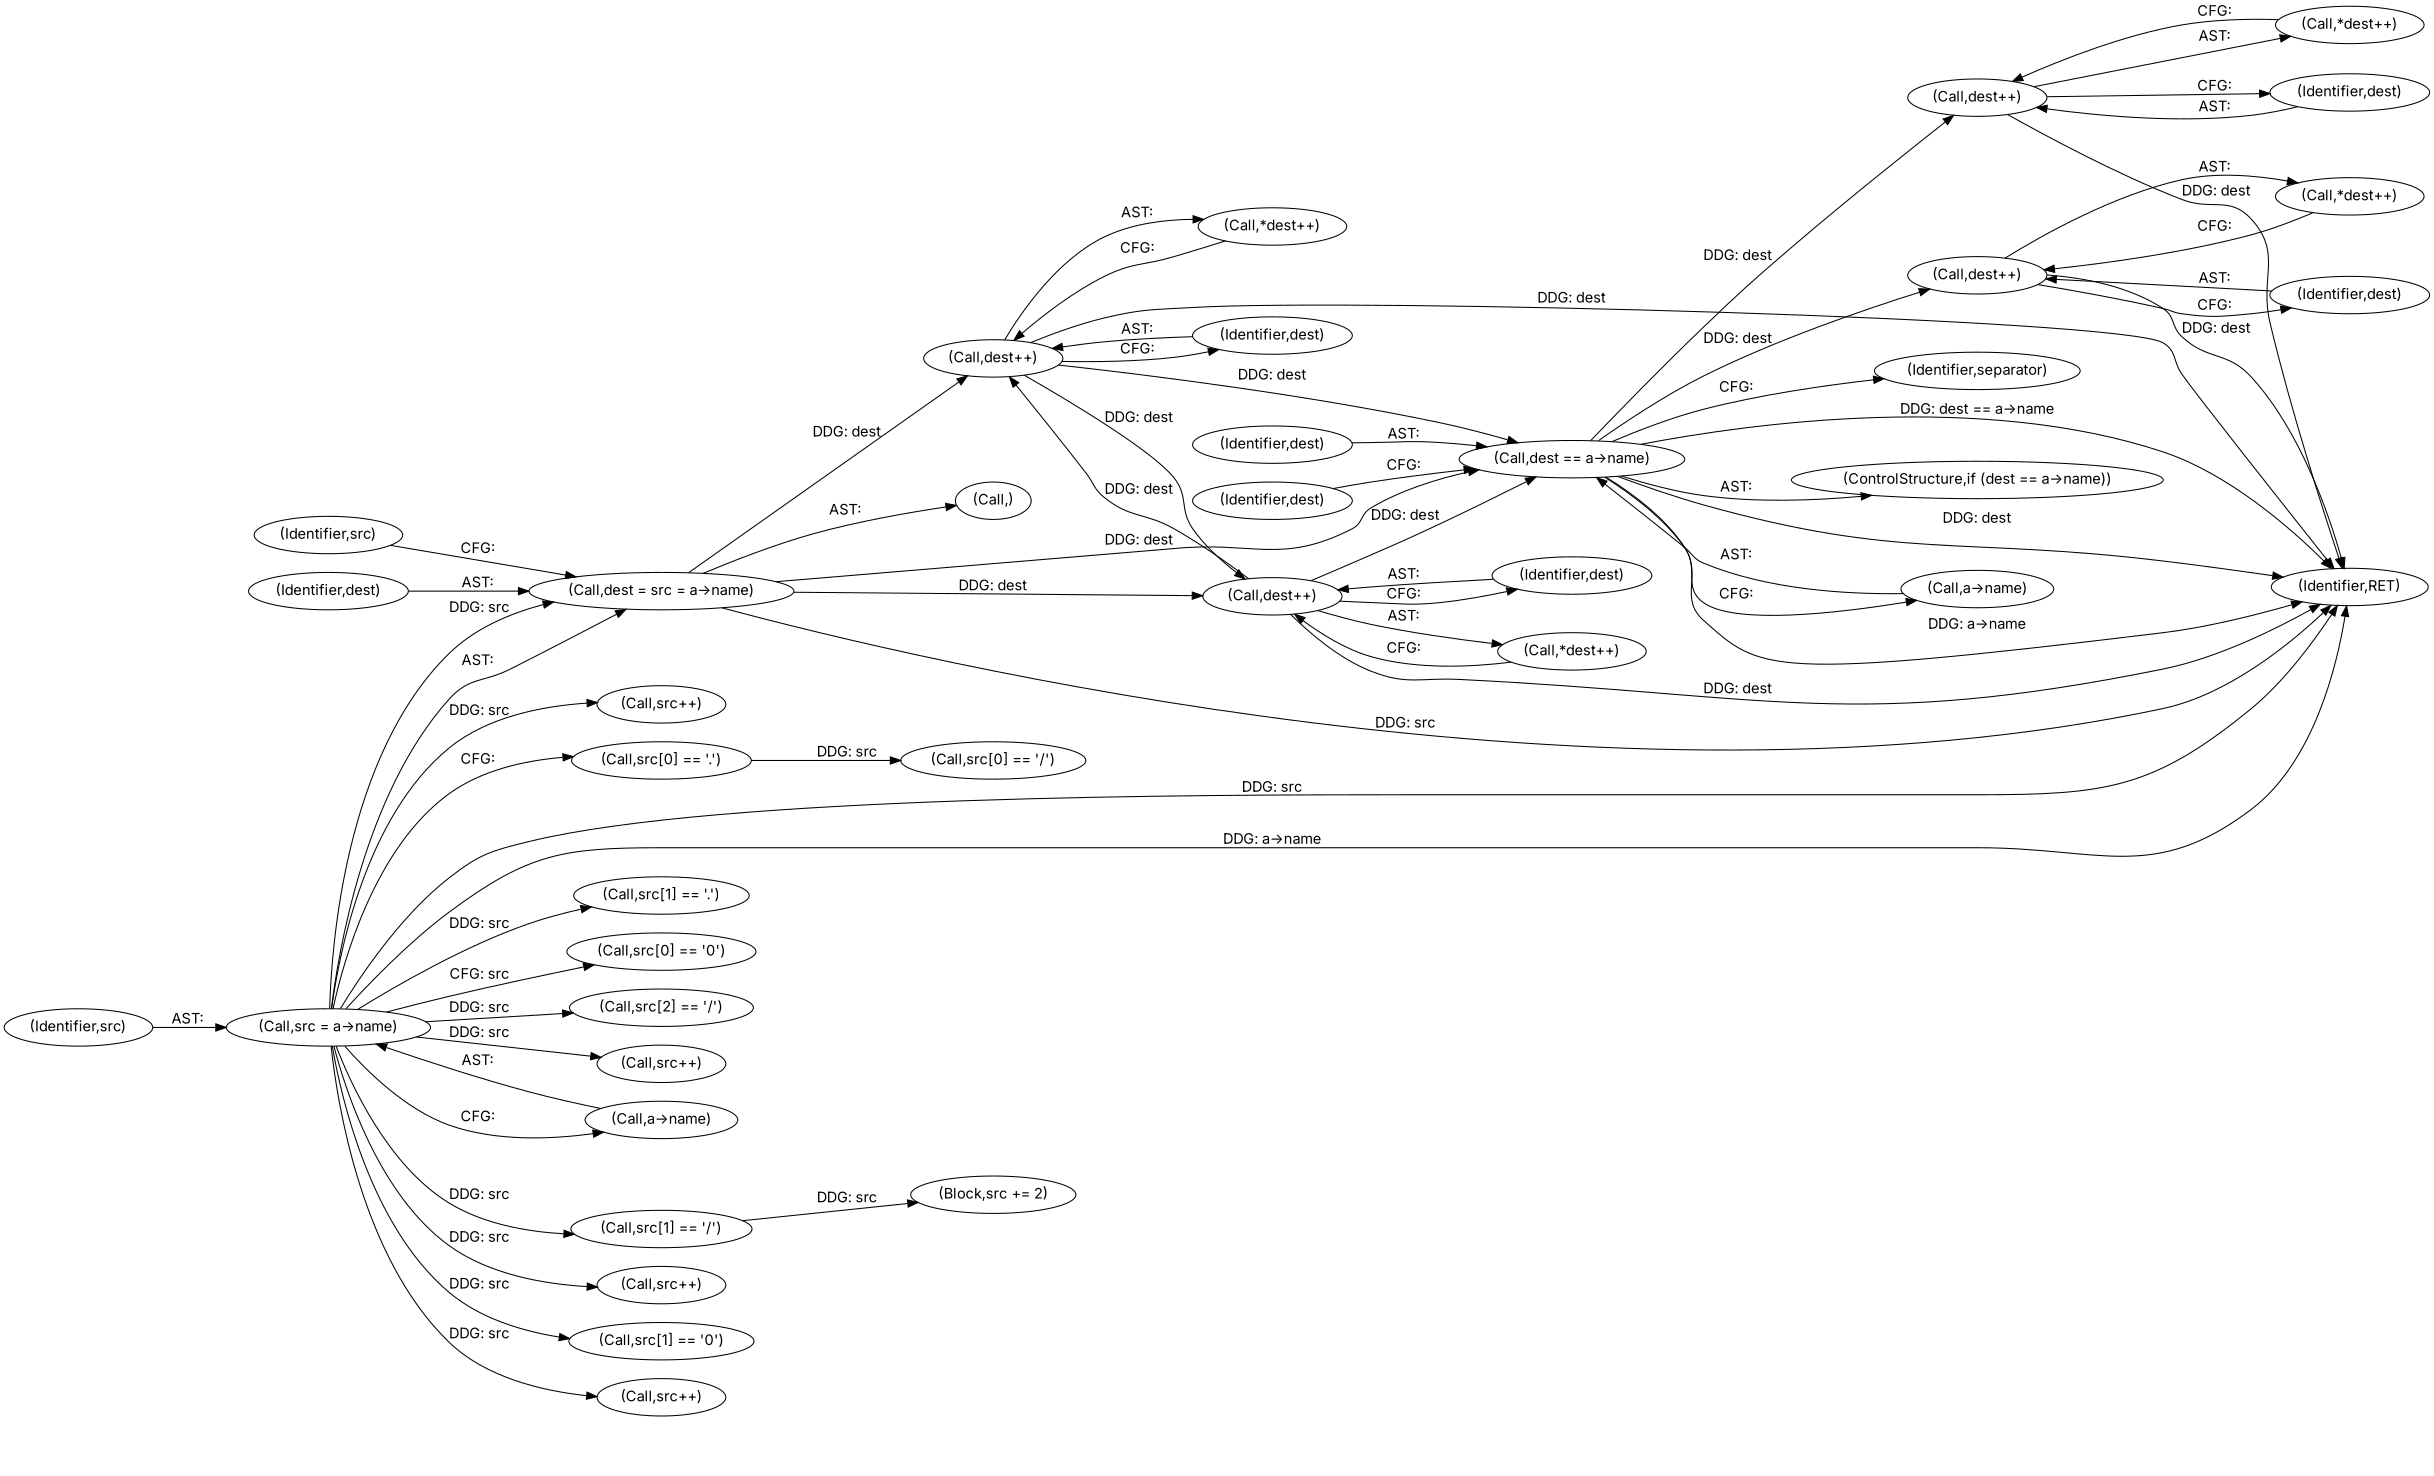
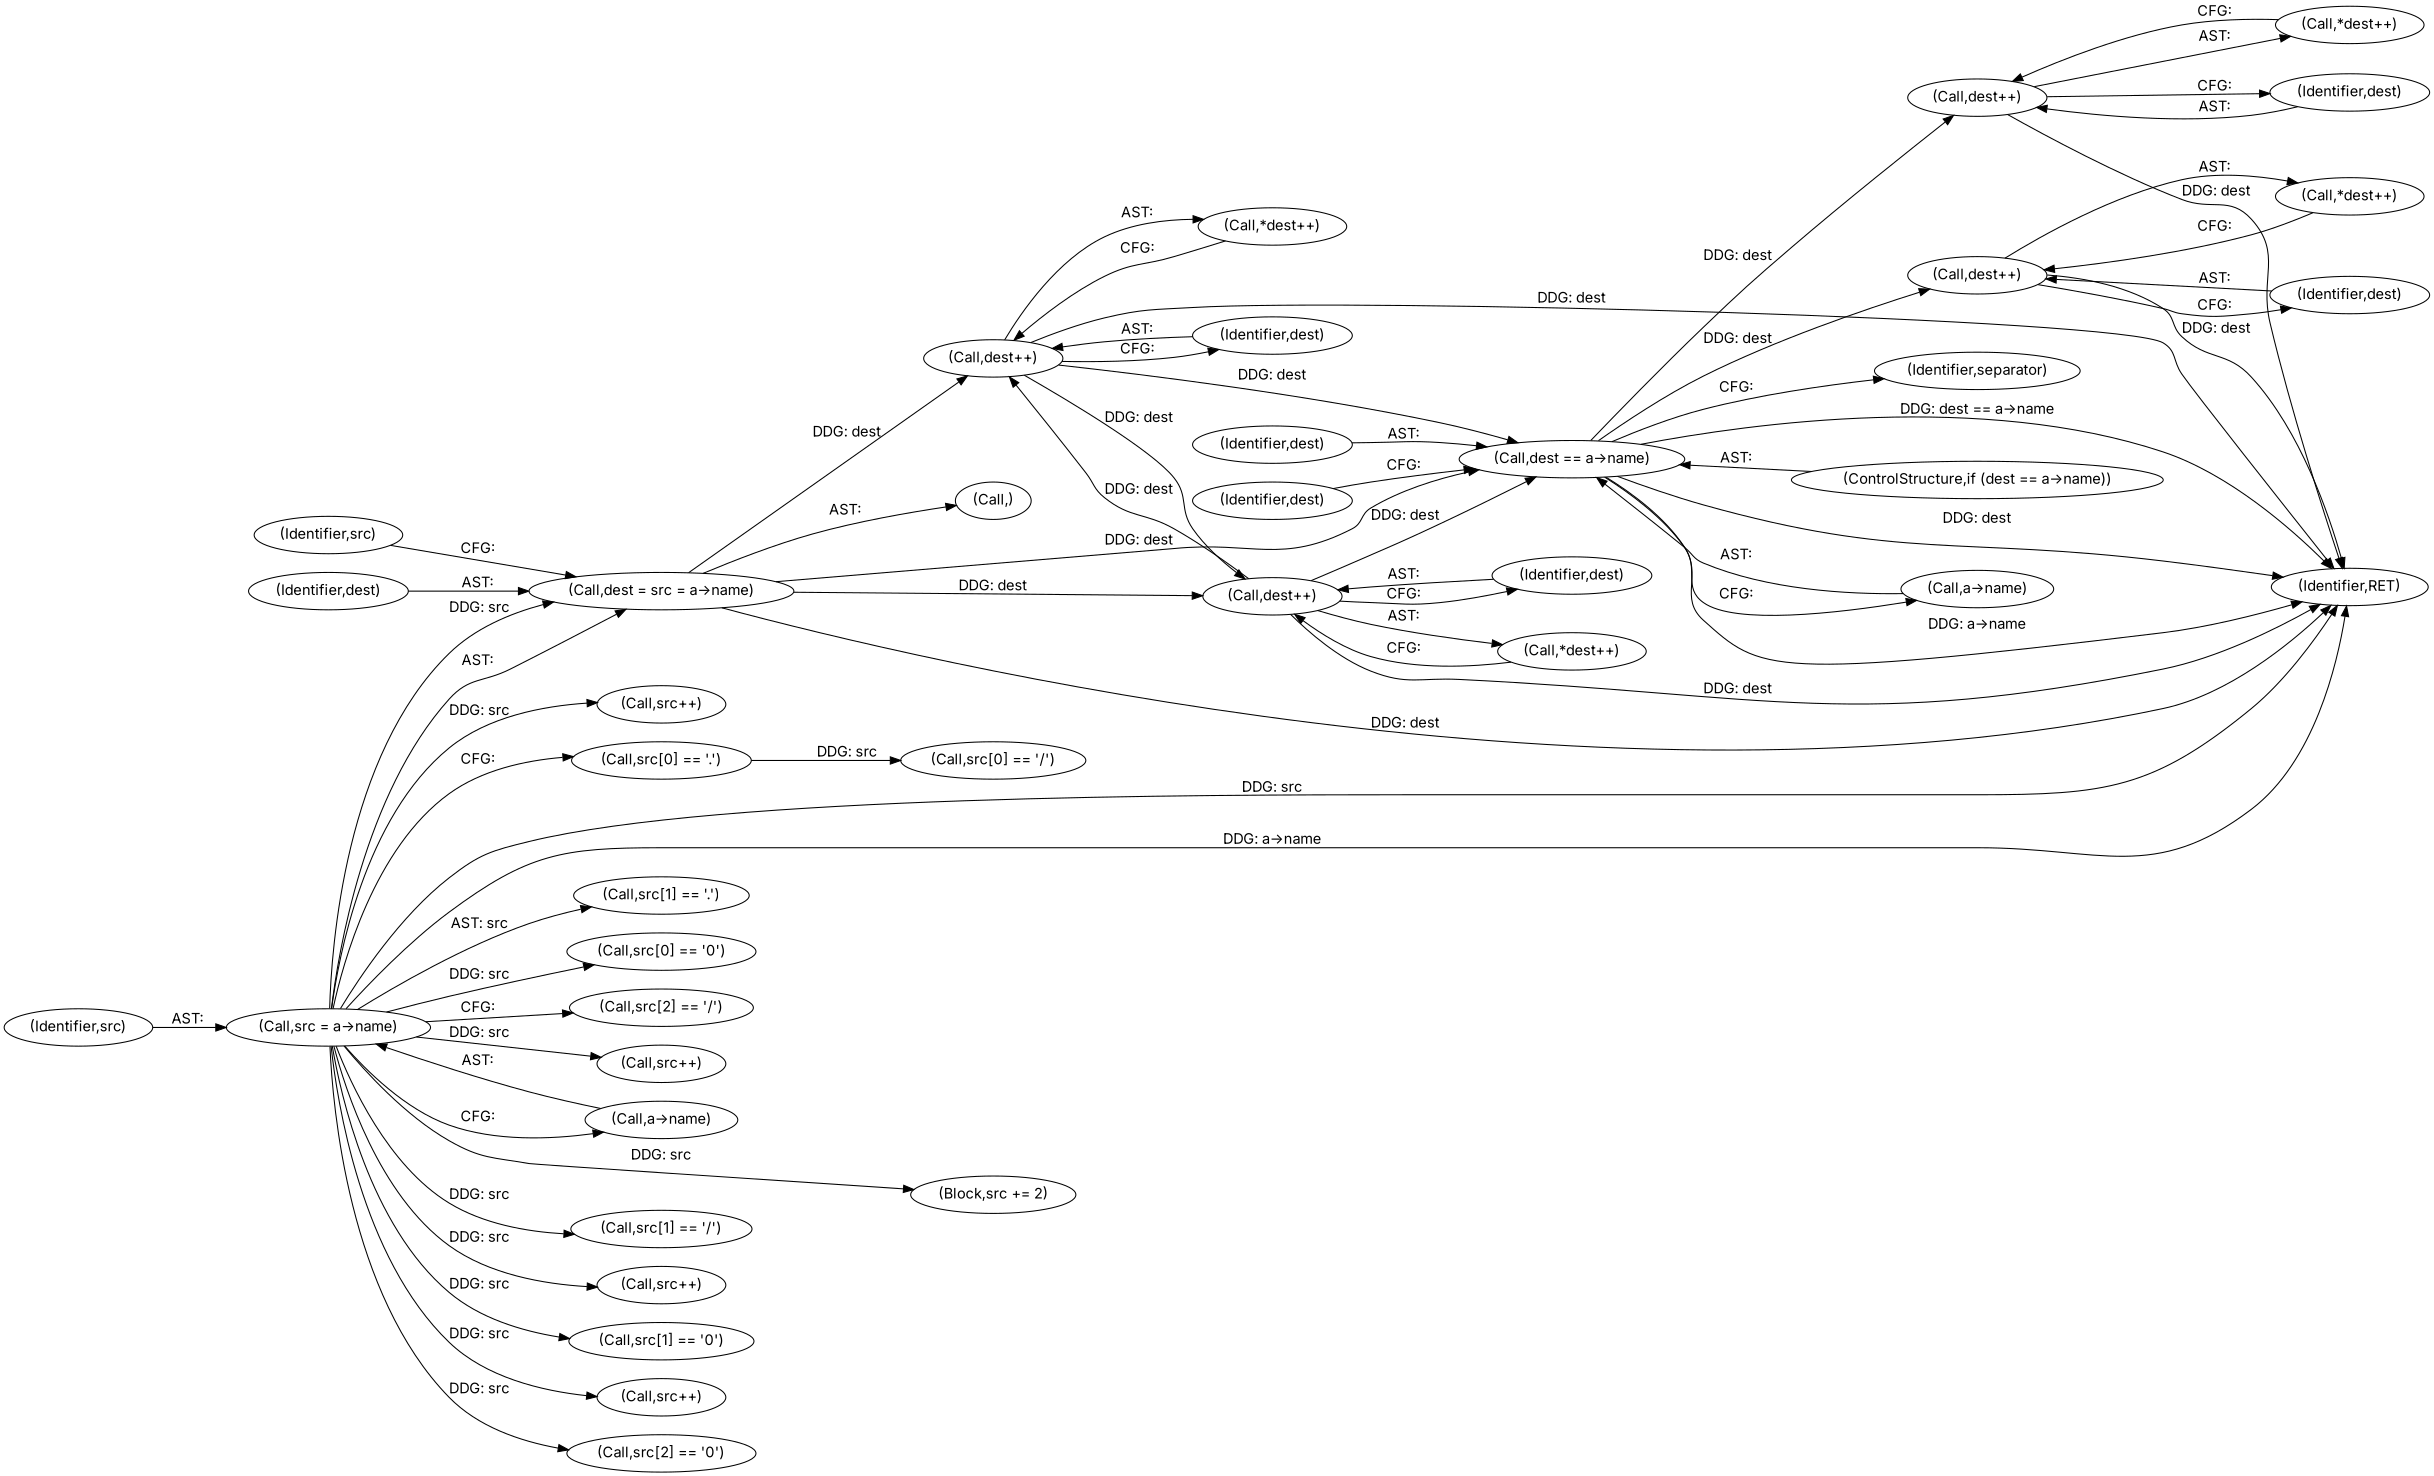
(1740, 499) -> (1751, 468)
(1406, 724) -> (1406, 724)
(480, 924) -> (480, 924)
(480, 975) -> (480, 975)
(480, 1008) -> (480, 1008)
(825, 1212) -> (603, 1169)
none -> (661, 1453)
